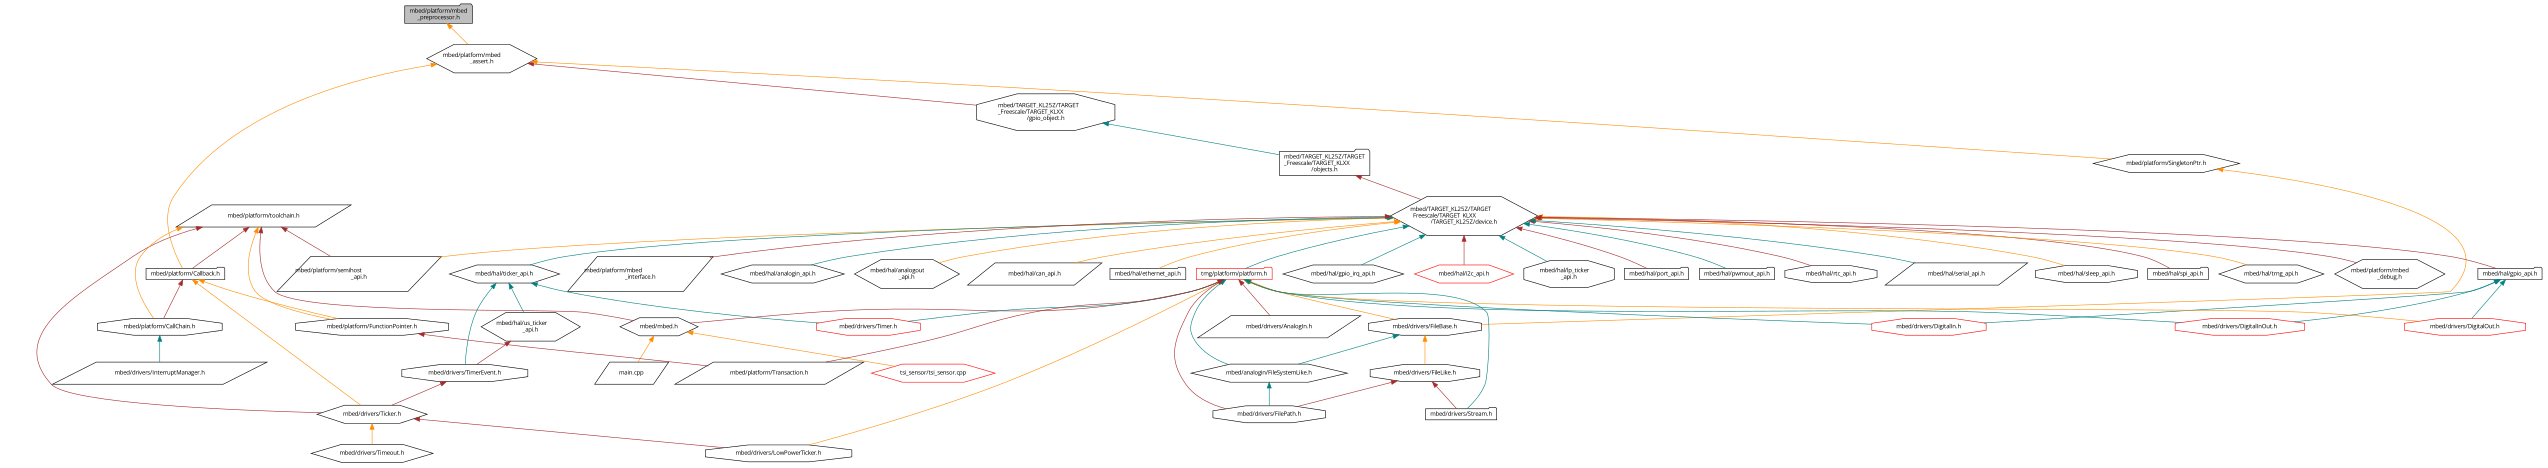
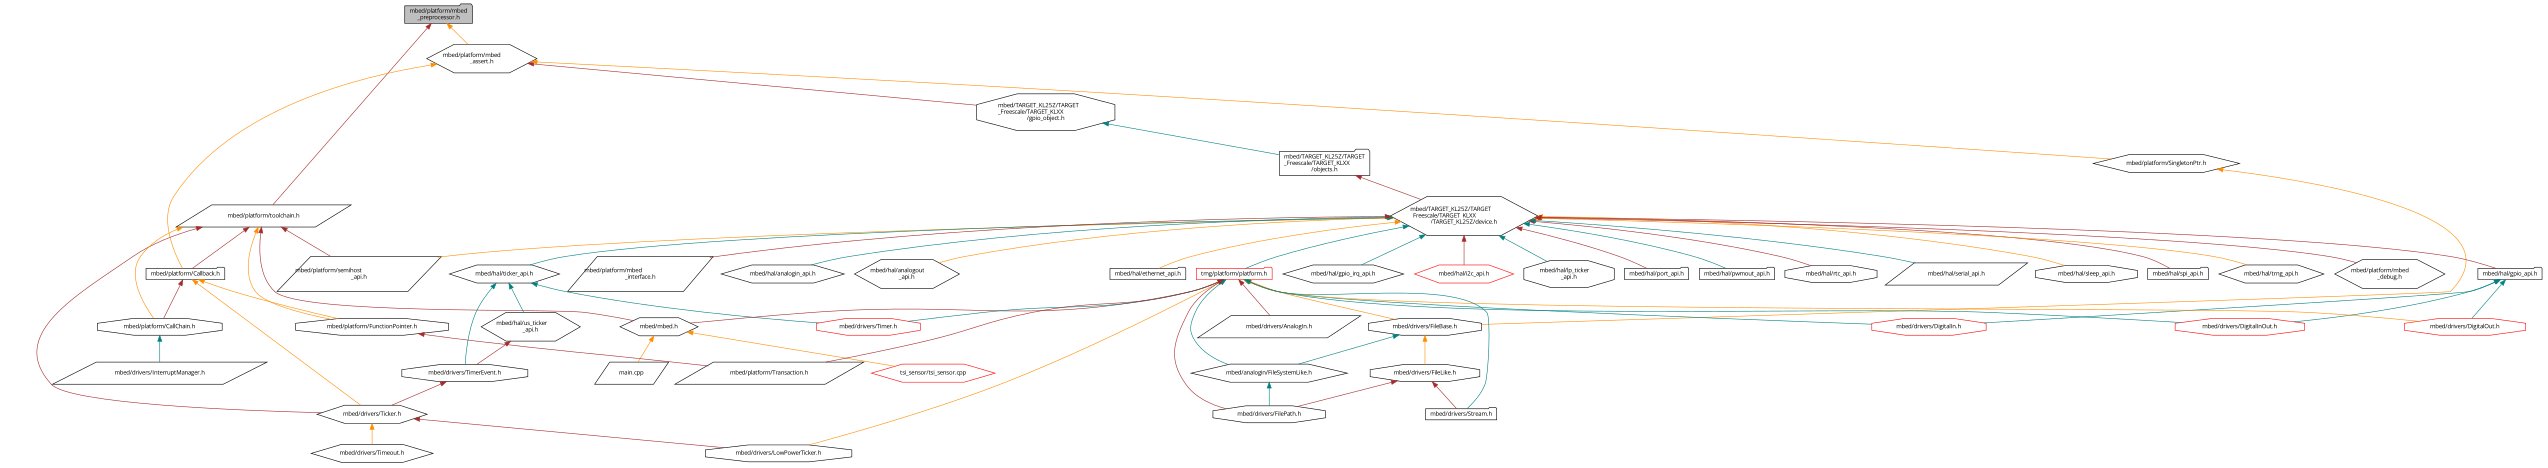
none -> (350, 116)
(1035, 274) -> none
